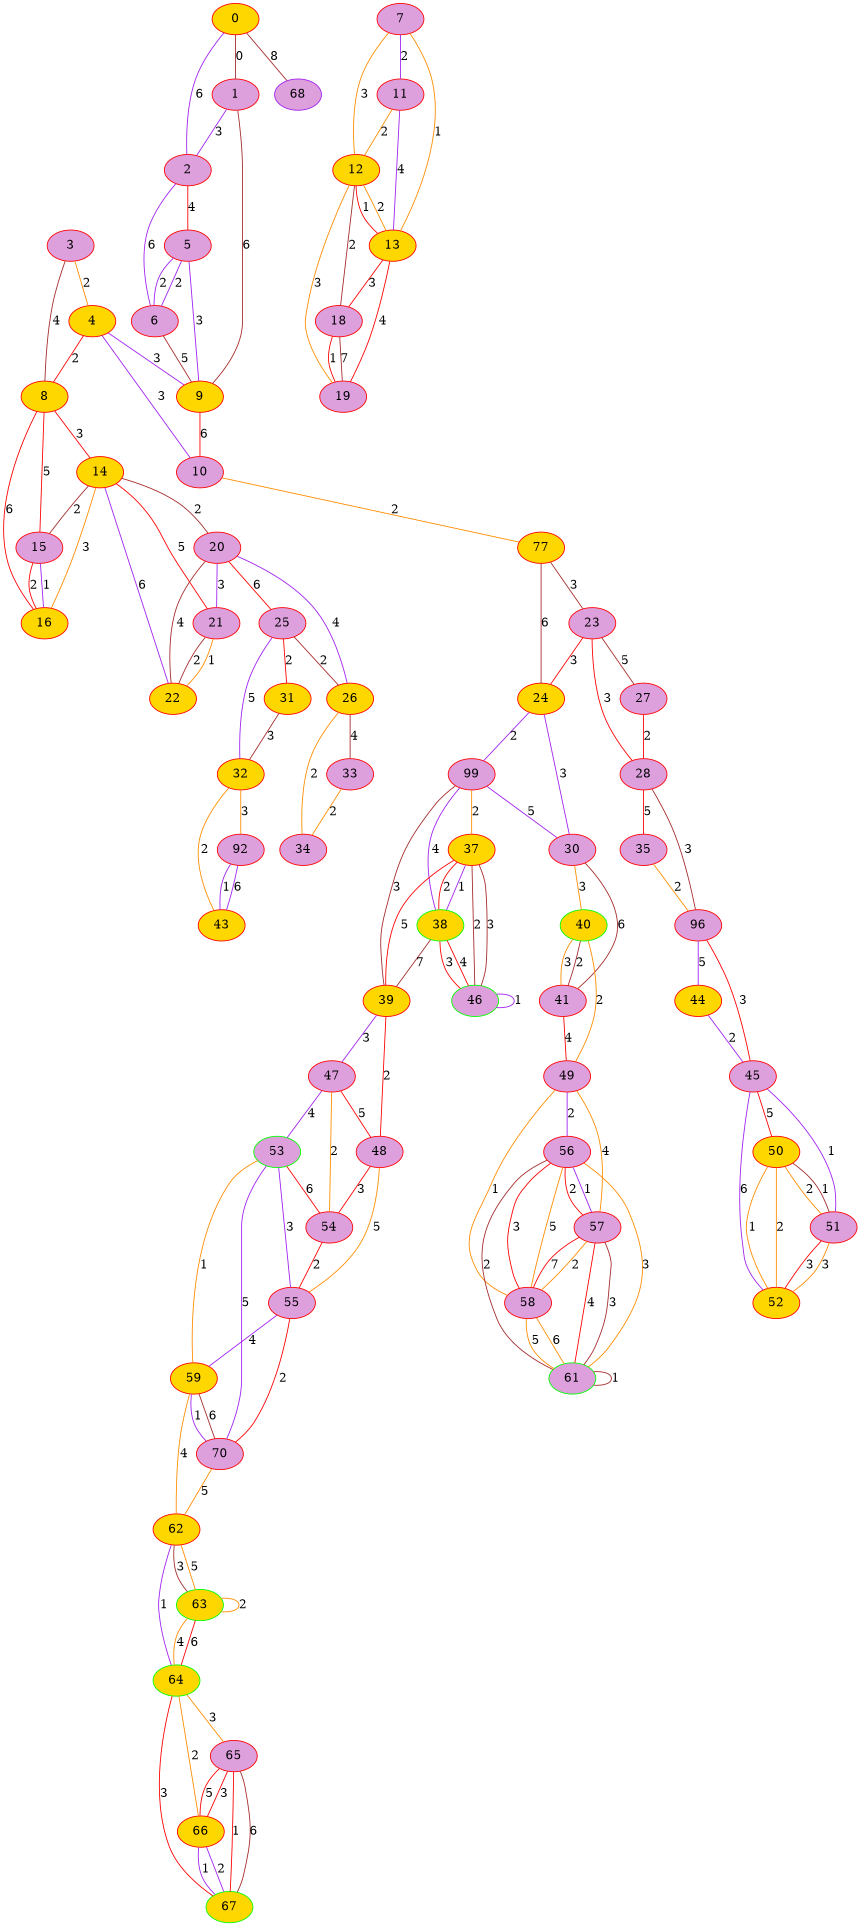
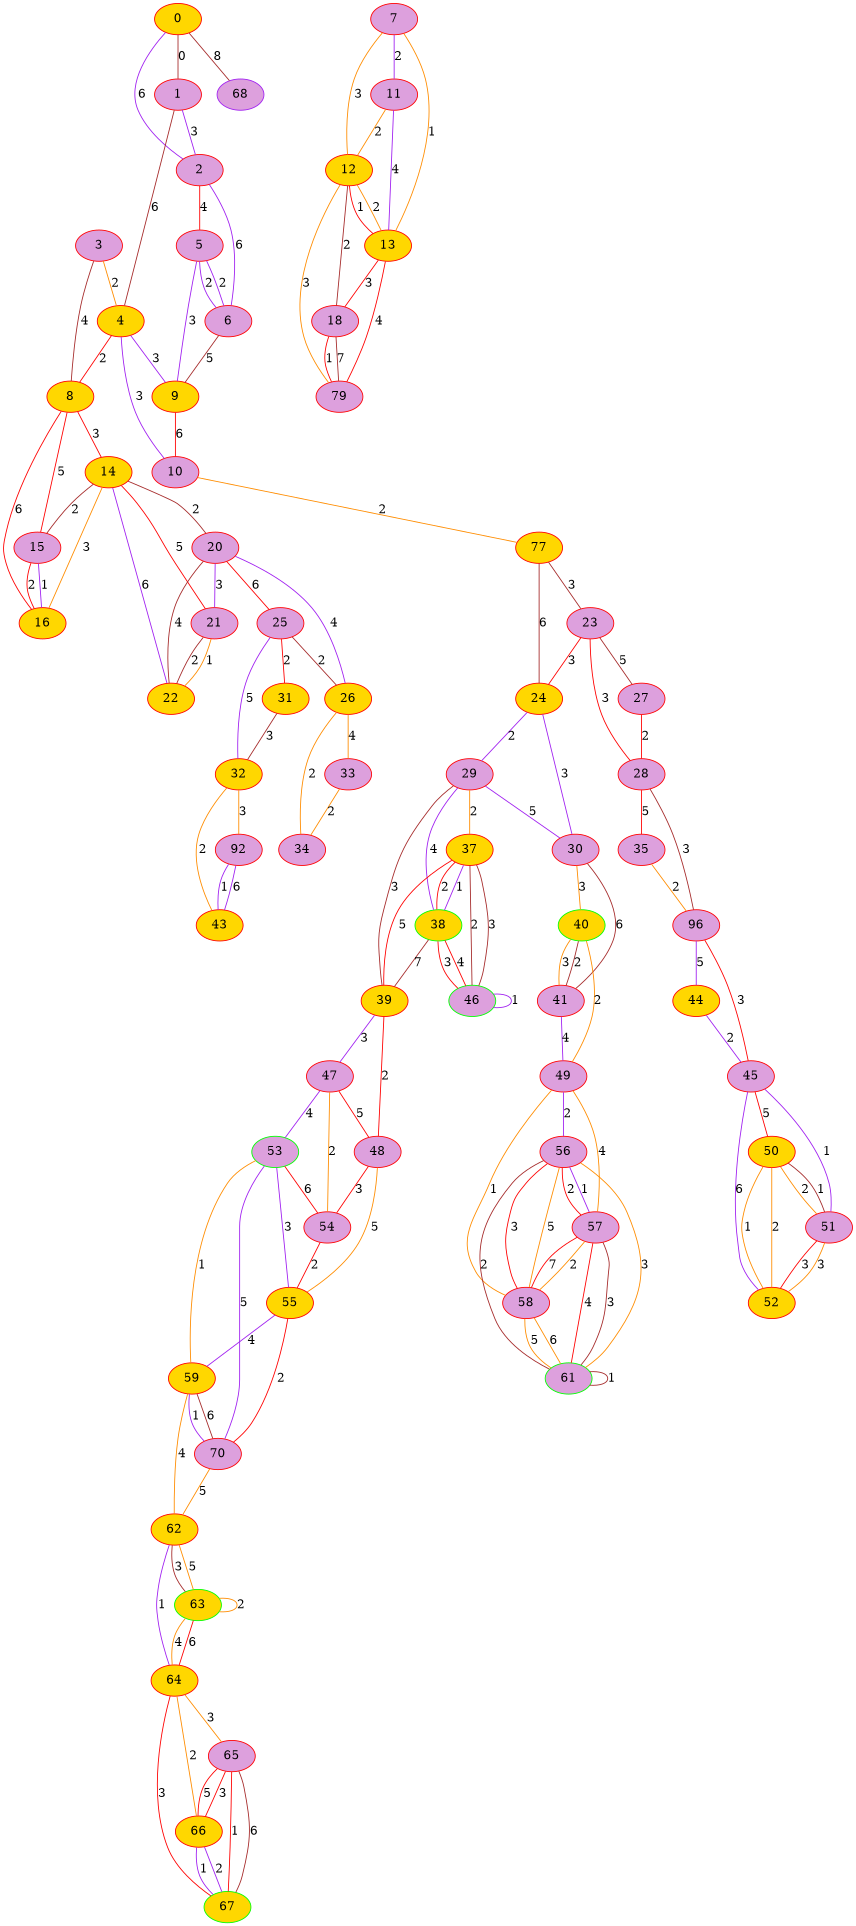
(242, 251) -> (149, 208)
(343, 397) -> (339, 397)
(350, 737) -> (348, 737)
(472, 774) -> (470, 774)
(565, 1039) -> (562, 1039)
(292, 1303) -> (290, 1303)
(177, 1681) -> (175, 1681)
